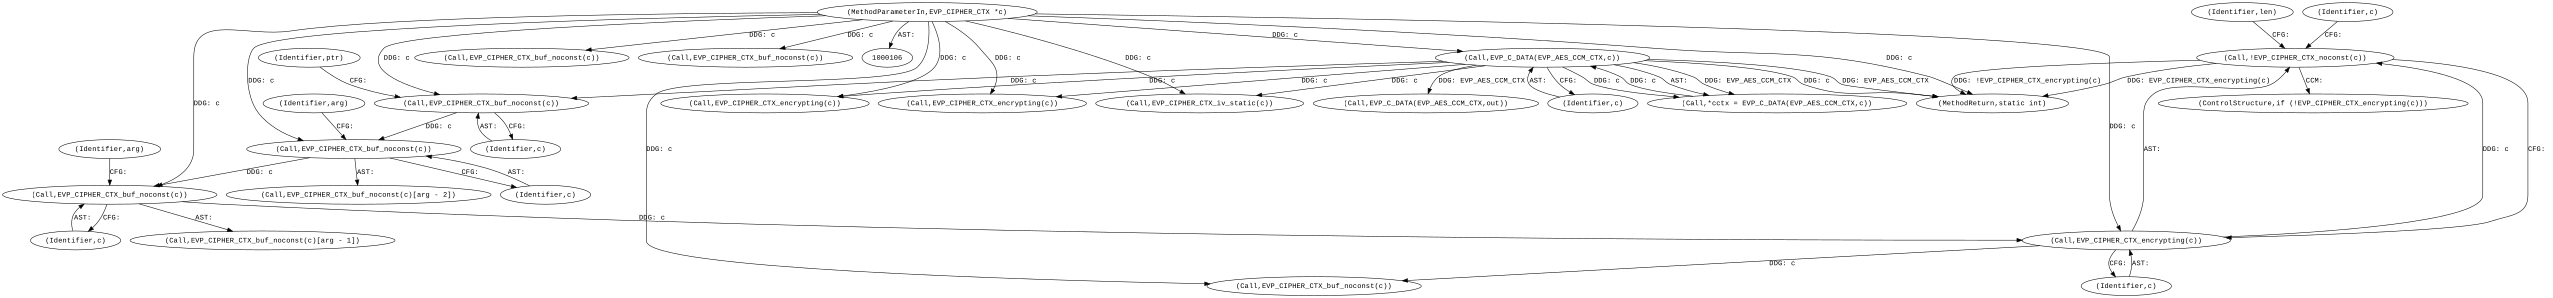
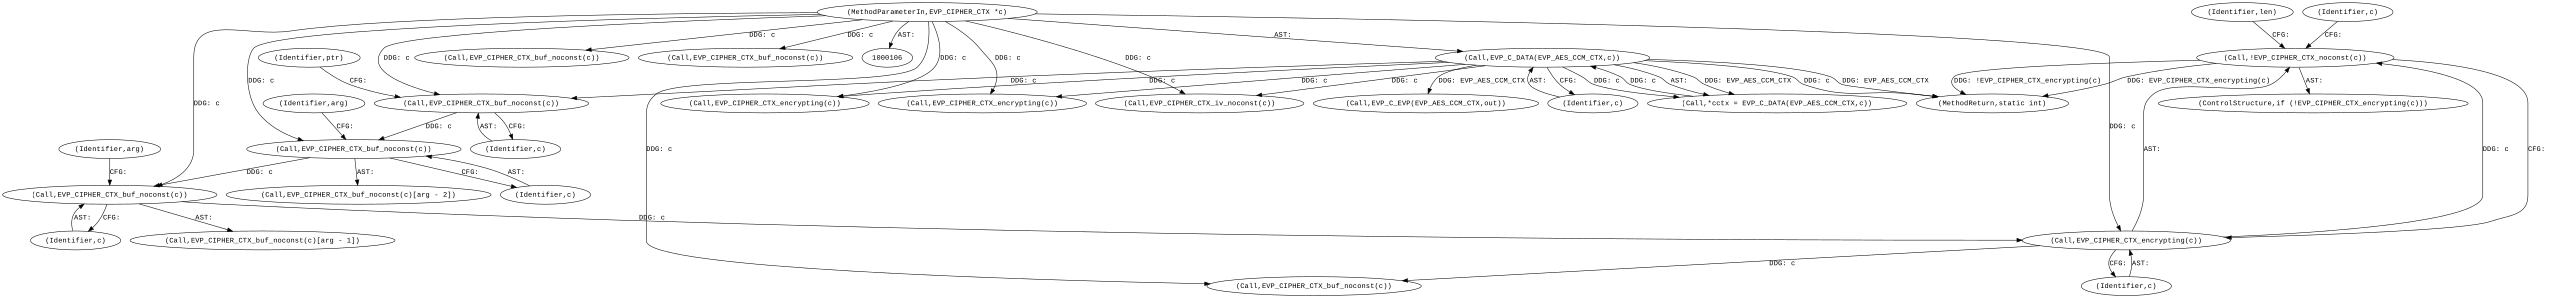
(1285, 35) -> (1285, 35)
(1500, 38) -> none
(2317, 81) -> (2317, 81)
(1200, 103) -> (1200, 103)
(1426, 103) -> (1426, 103)
